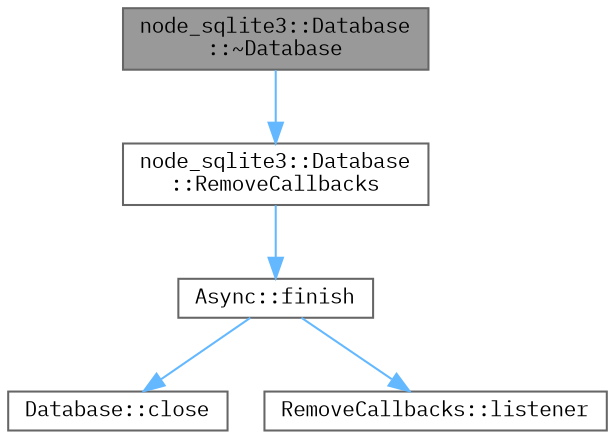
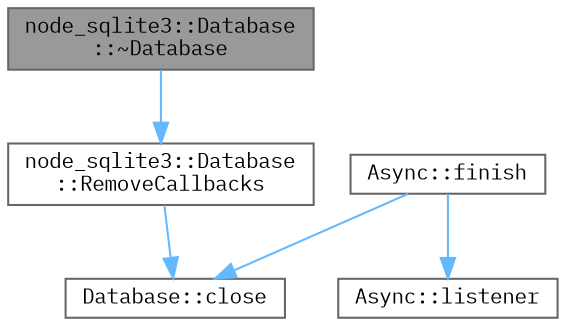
(276, 231) -> (168, 231)
(436, 411) -> (448, 298)
